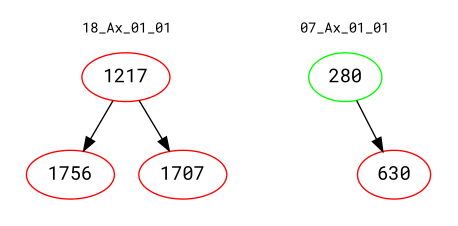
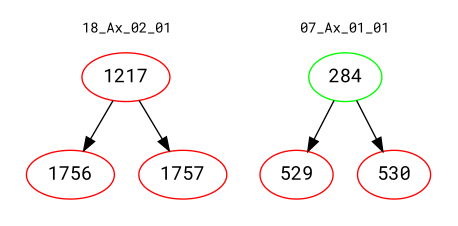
(127, 29) -> (127, 29)
(345, 77) -> (345, 77)
(183, 175) -> (183, 175)
none -> (297, 175)
(394, 175) -> (394, 175)
